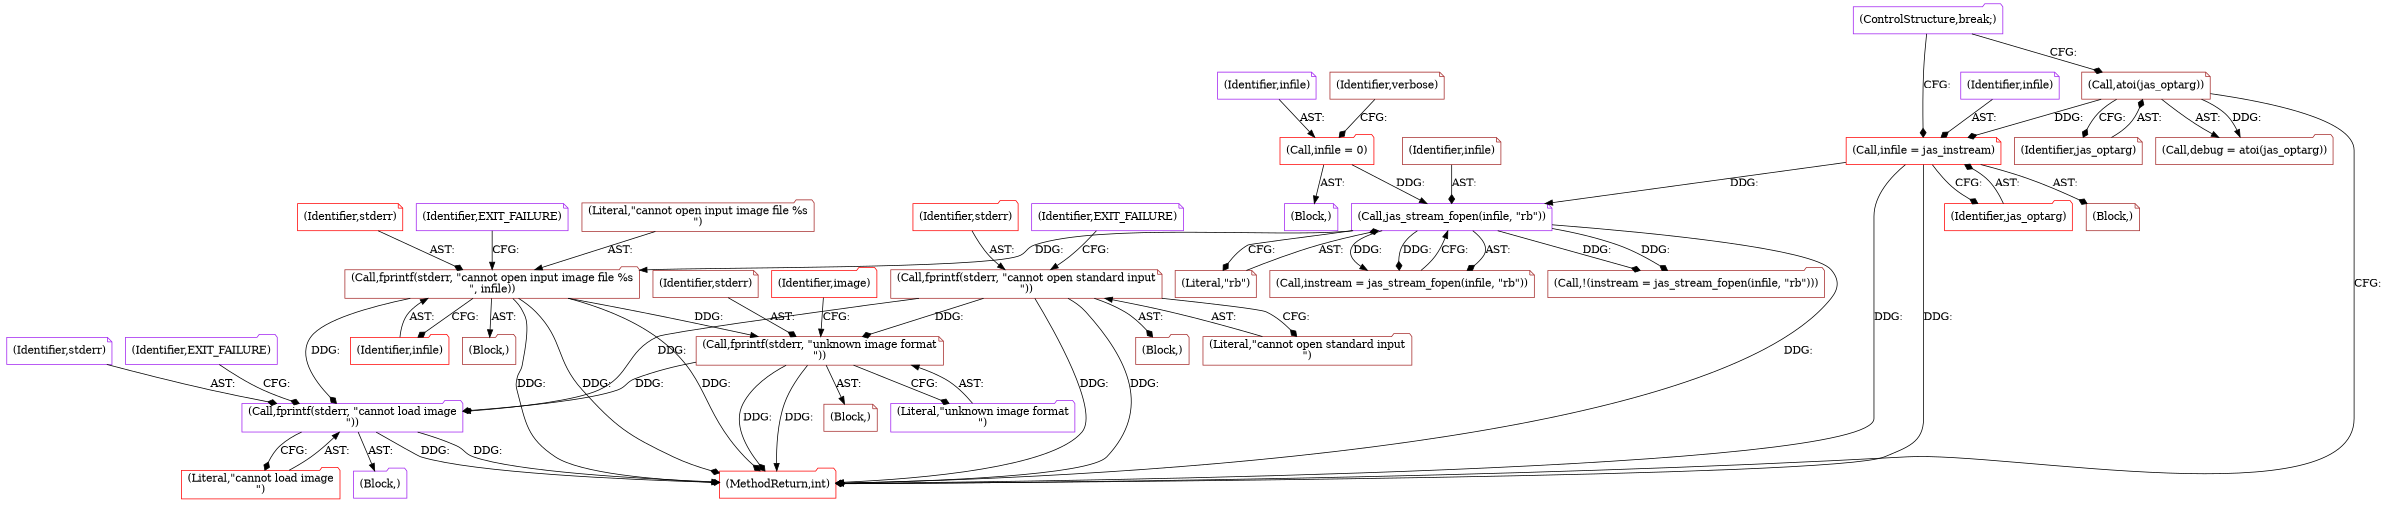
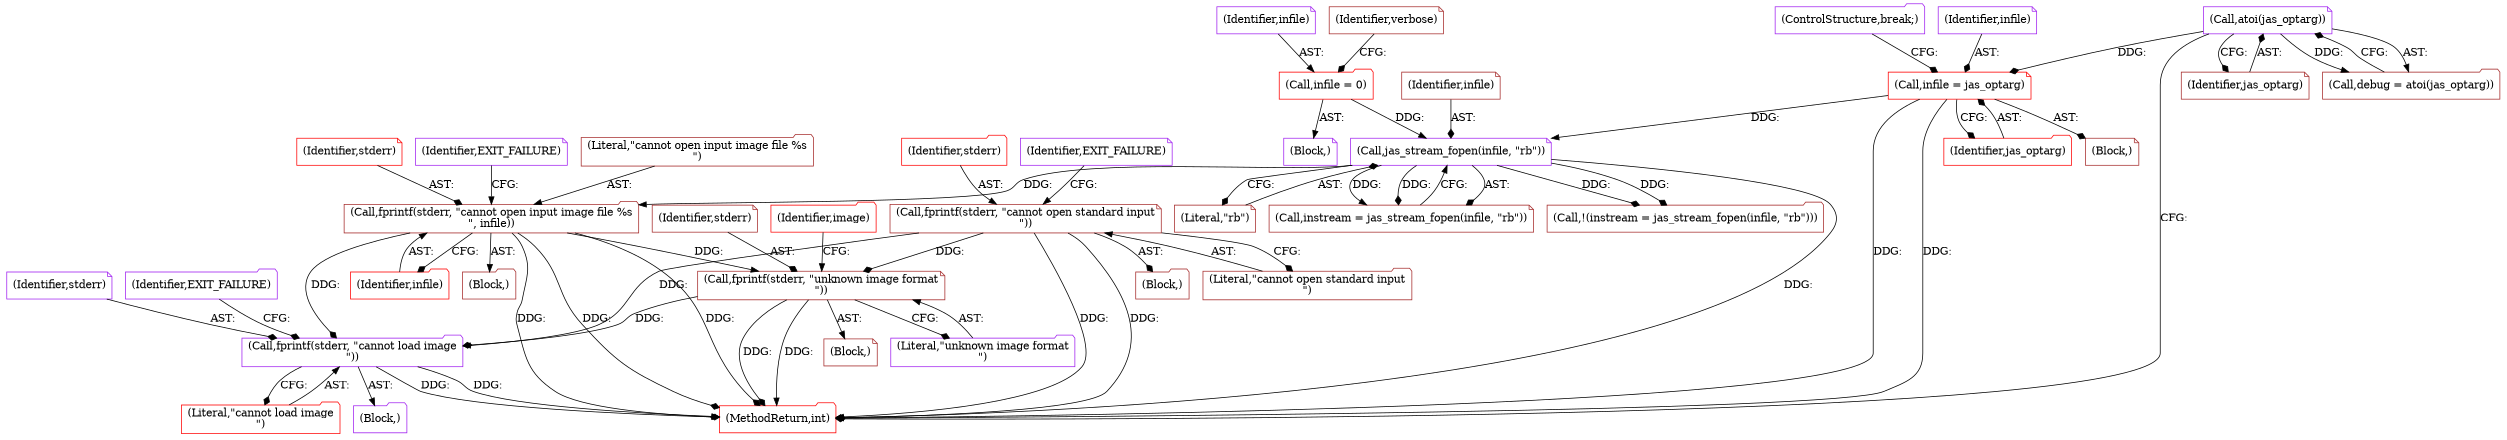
(2033, 52) -> (2354, 53)
(2146, 86) -> (2268, 20)
(1924, 151) -> (1960, 86)
